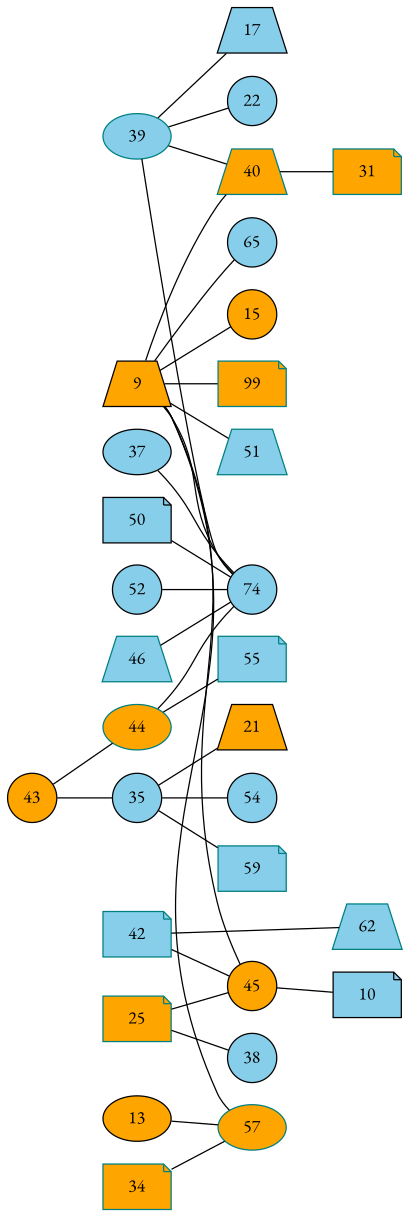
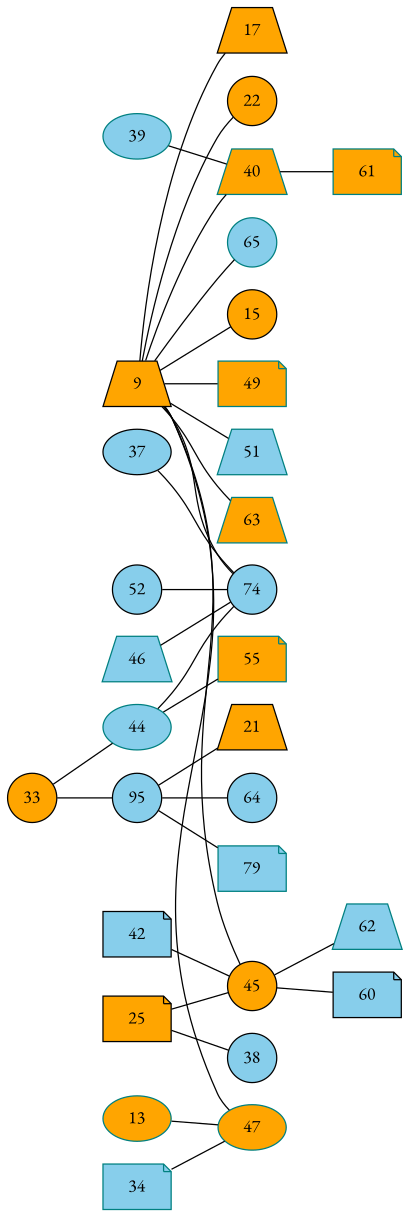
(252, 30) -> (252, 30)
(192, 86) -> (166, 202)
(252, 101) -> (252, 101)
(199, 117) -> (175, 234)
(367, 172) -> (367, 172)
(252, 242) -> (252, 242)
(177, 370) -> none
(252, 384) -> (252, 384)
(137, 520) -> none
none -> (252, 520)
(252, 659) -> (252, 659)
(137, 727) -> (137, 727)
(32, 798) -> (32, 798)
(137, 798) -> (137, 798)
(252, 798) -> (252, 798)
(252, 869) -> (252, 869)
(255, 930) -> (304, 959)
(137, 934) -> (137, 934)
(367, 995) -> (367, 995)
(137, 1019) -> (137, 1019)
(137, 1119) -> (137, 1119)
(252, 1127) -> (252, 1127)
(137, 1187) -> (137, 1187)
